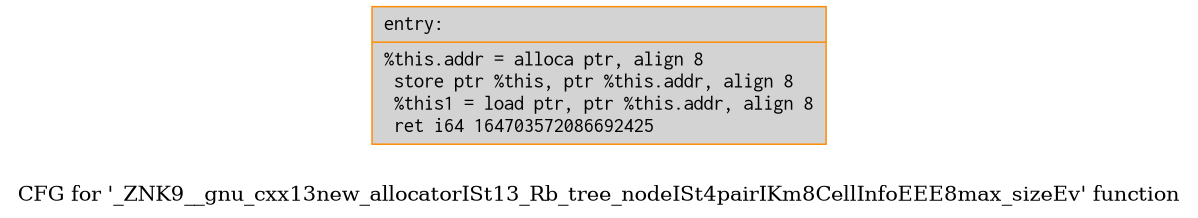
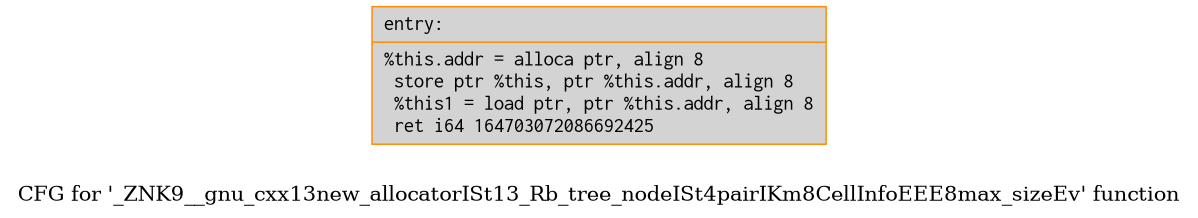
(519, 126) -> (519, 126)
